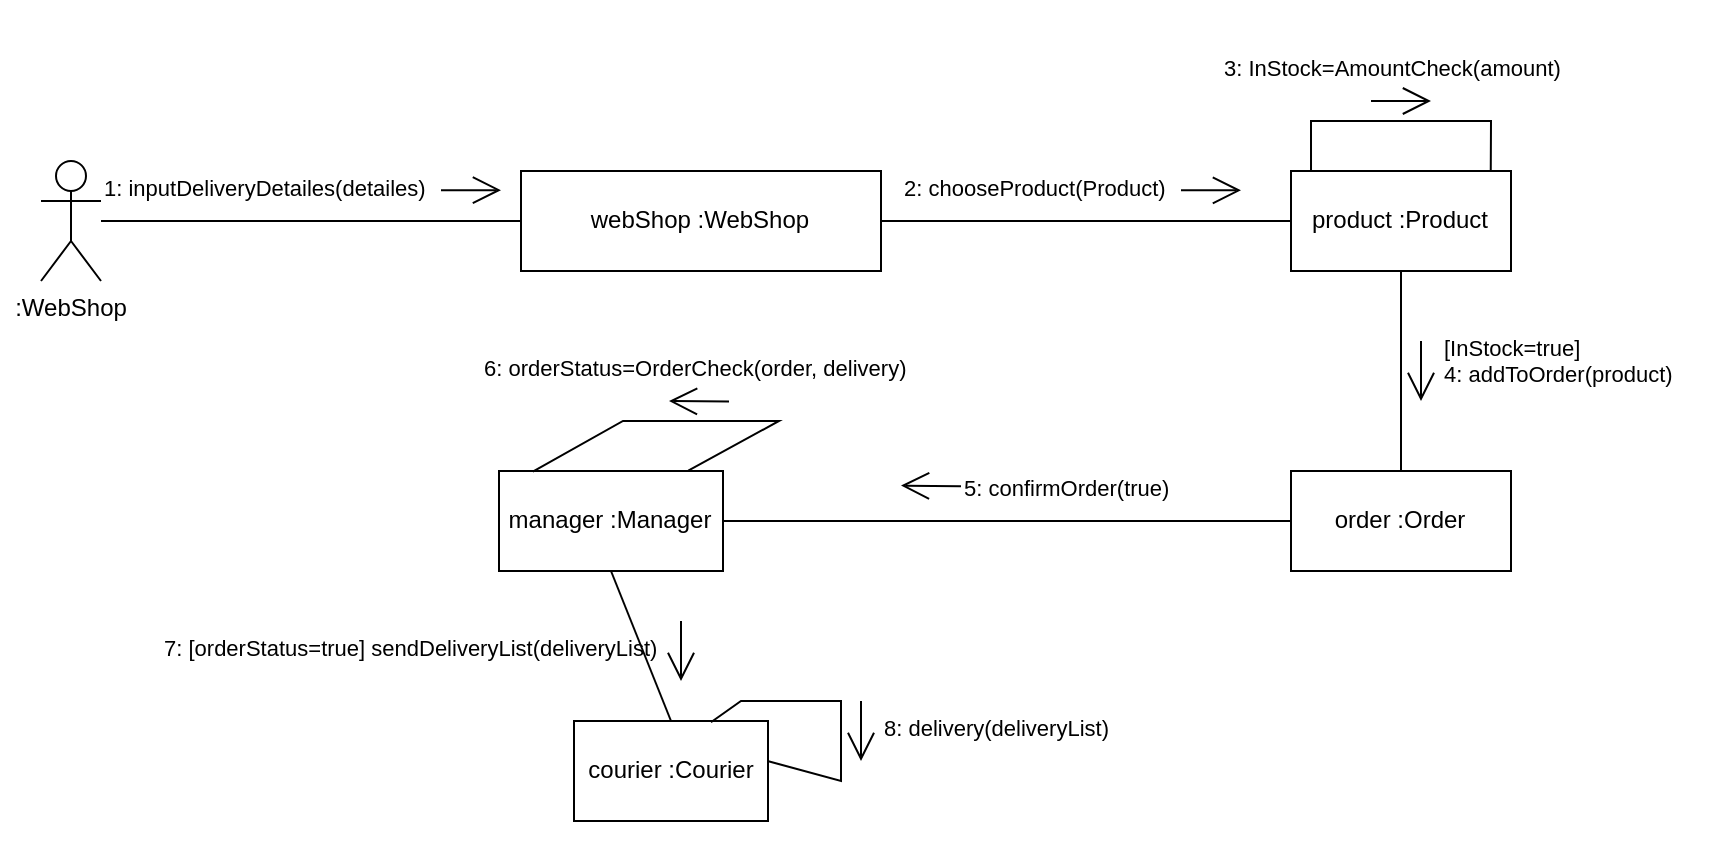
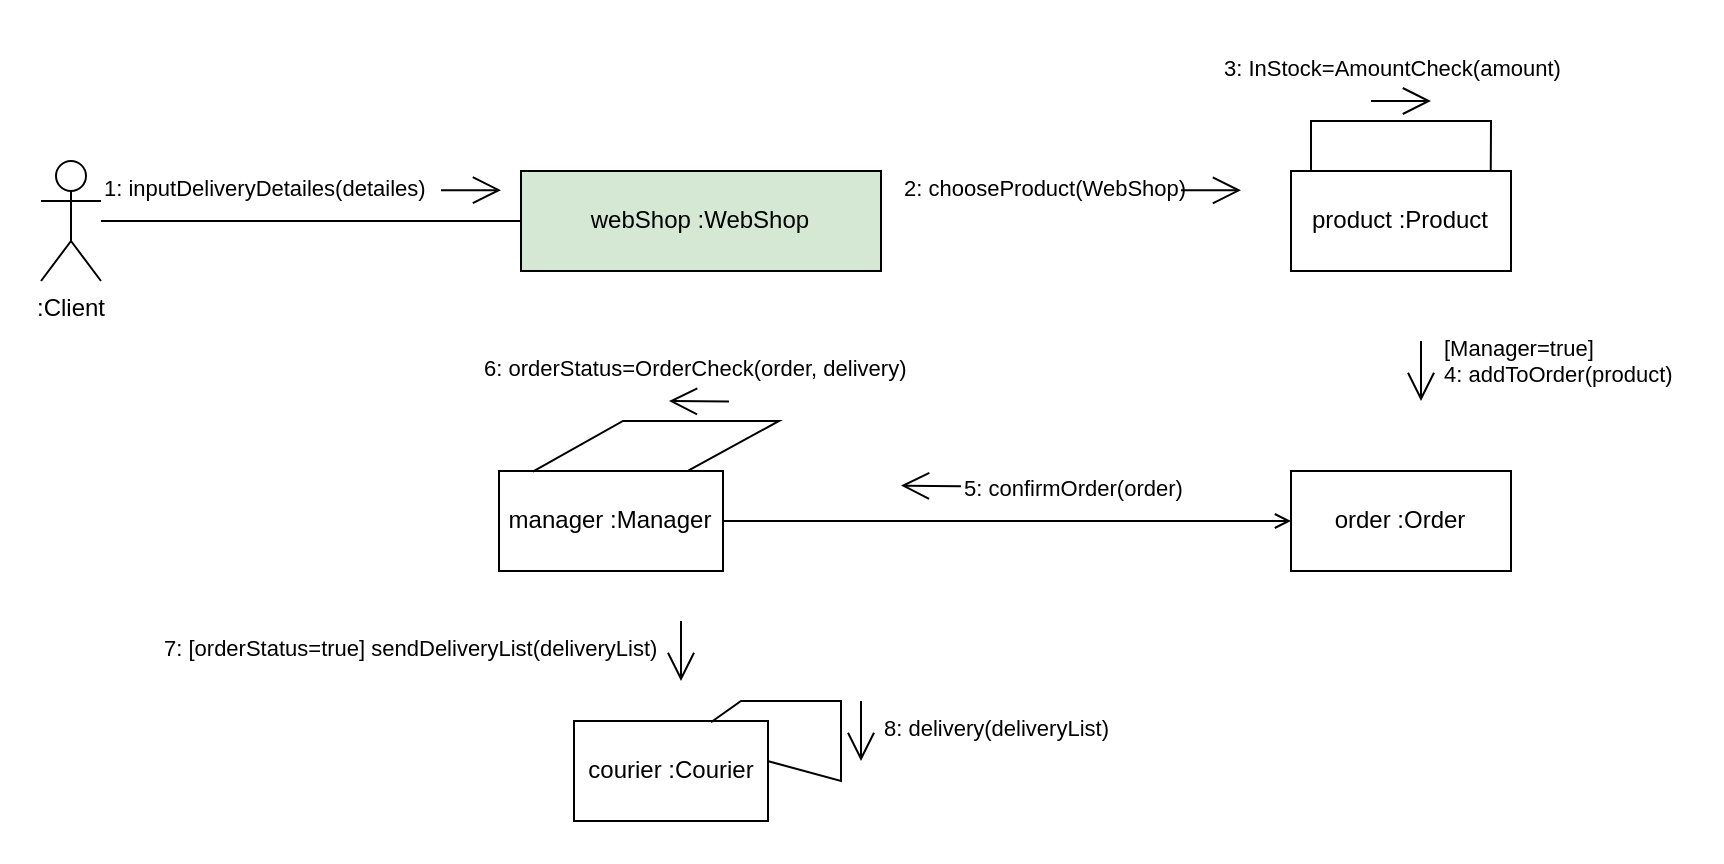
(1063, 204) -> (1063, 204)
(701, 221) -> (701, 221)
(1086, 221) -> none
(72, 309) -> (72, 309)
(1401, 371) -> none
(1563, 378) -> (1563, 378)
(1083, 504) -> (1083, 504)
(1284, 521) -> (1283, 521)
(641, 646) -> none
